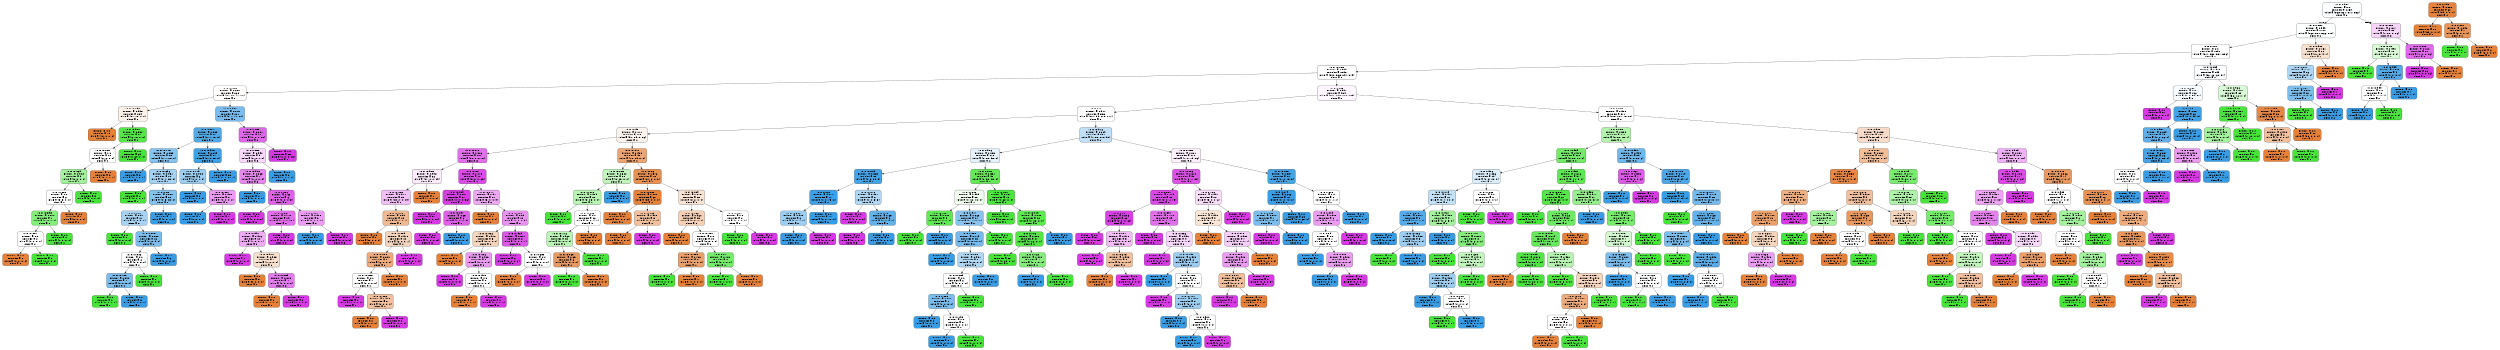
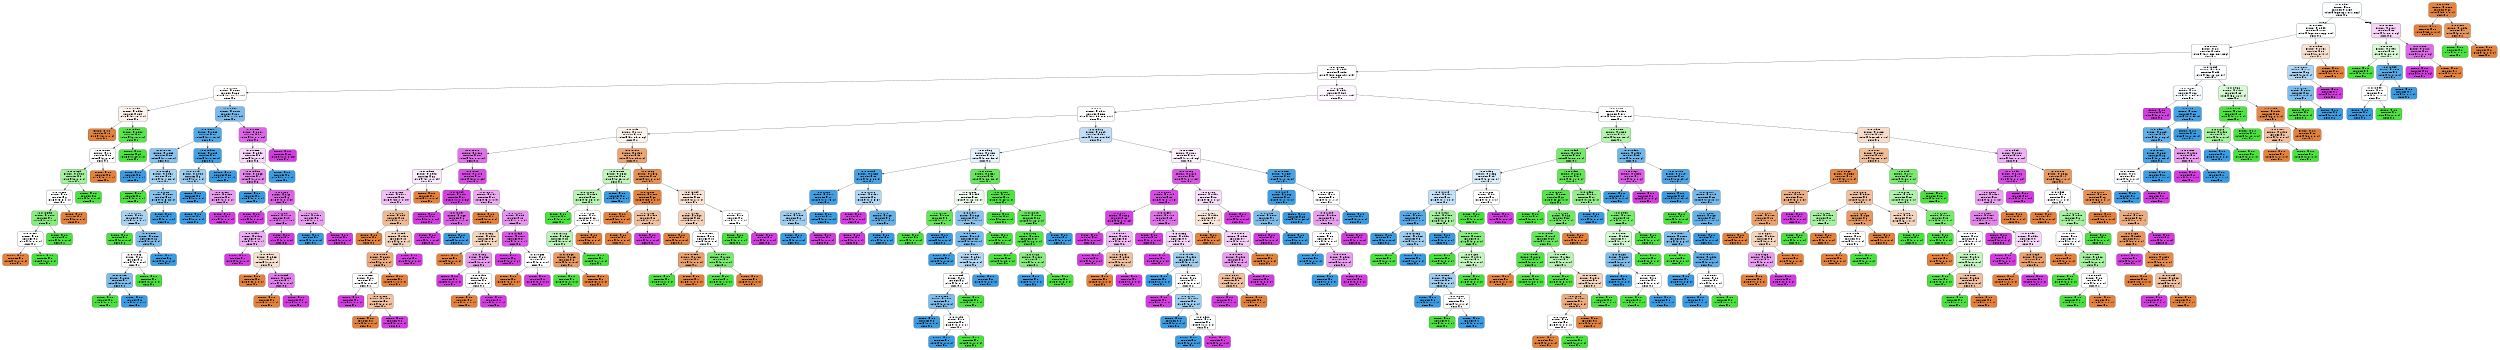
none -> (219, 124)
(1187, 290) -> (1189, 292)
